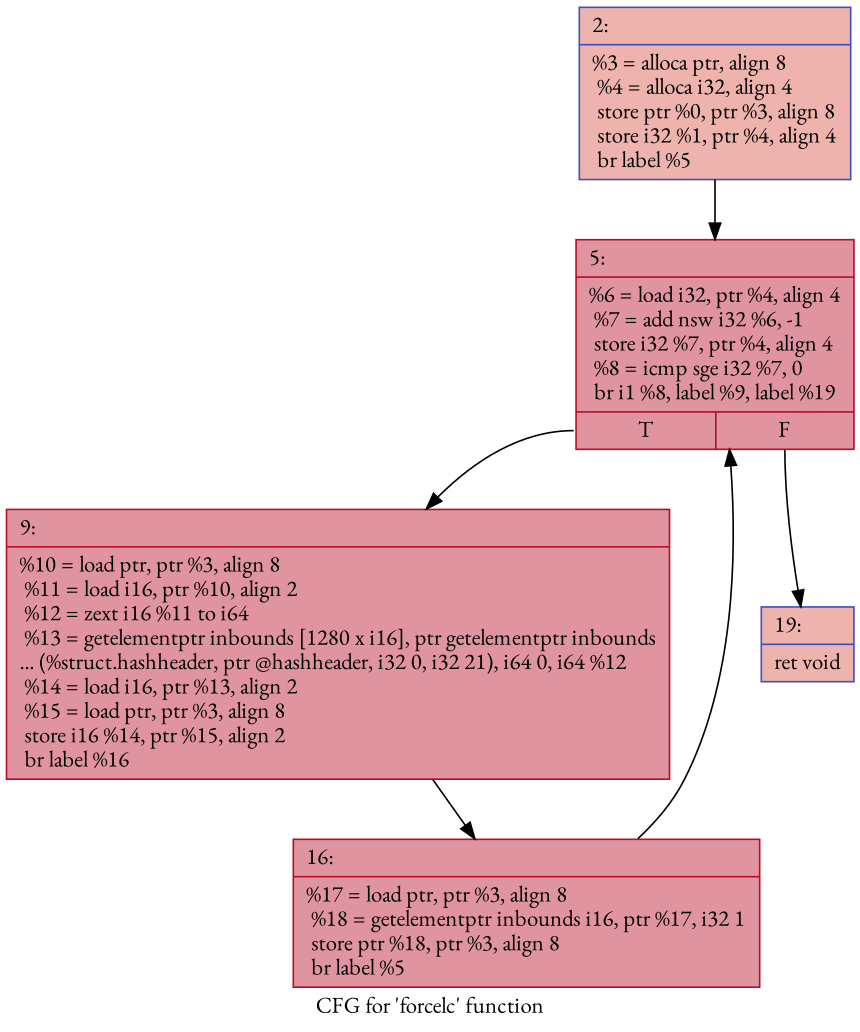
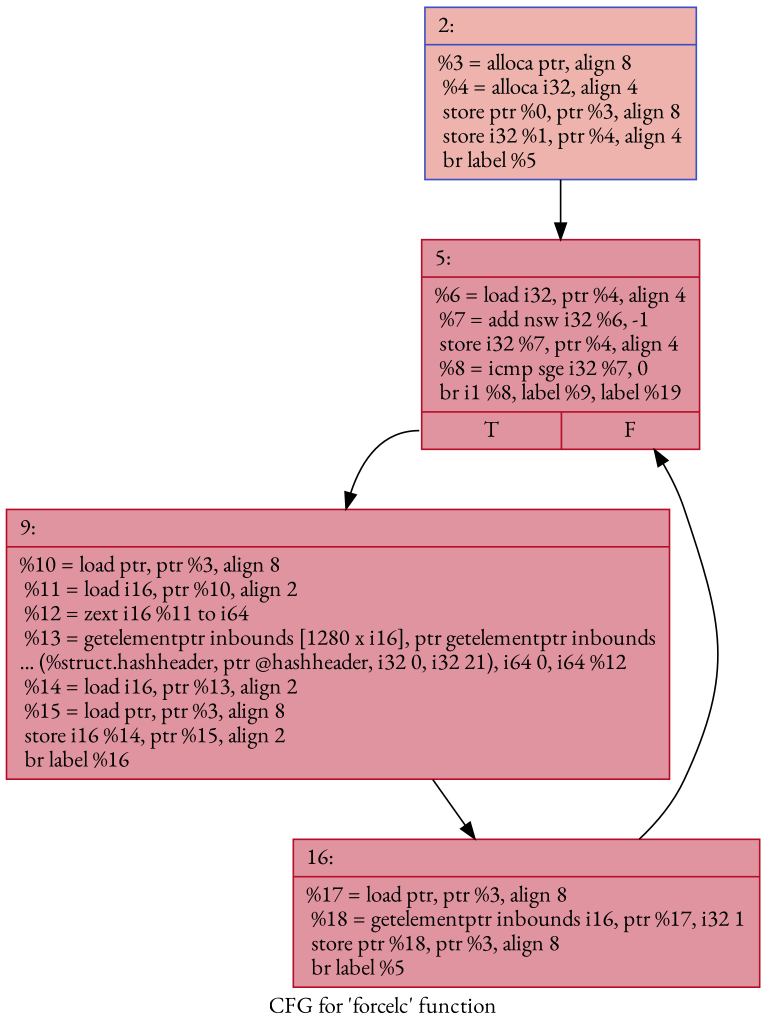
(808, 644) -> none
